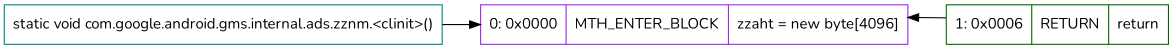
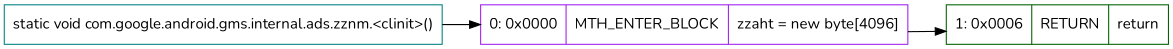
(932, 18) -> (922, 32)
